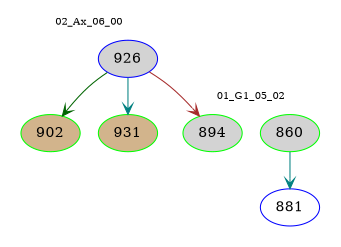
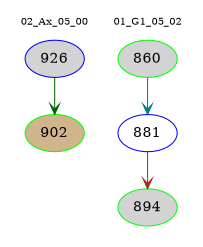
(89, 22) -> (55, 22)
(181, 97) -> (148, 165)
(128, 133) -> none
